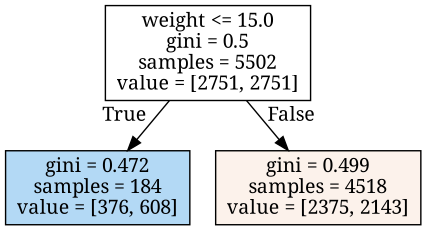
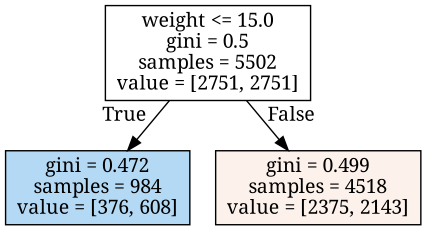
(98, 188) -> (98, 188)
